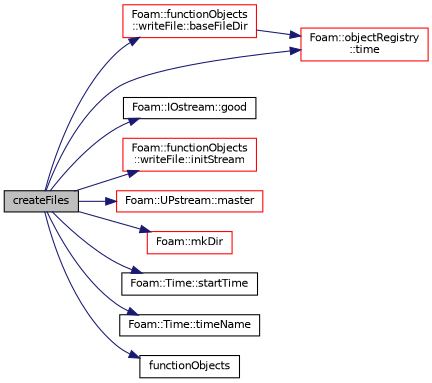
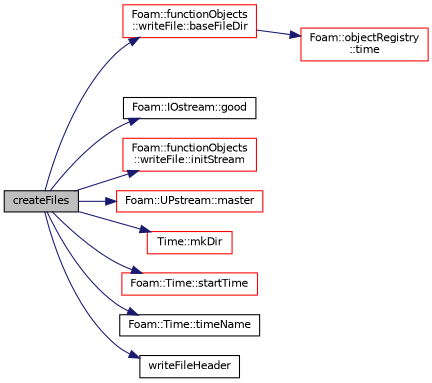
(140, 78) -> none
(190, 243) -> (190, 243)
(190, 284) -> (190, 284)
(190, 367) -> (190, 367)
